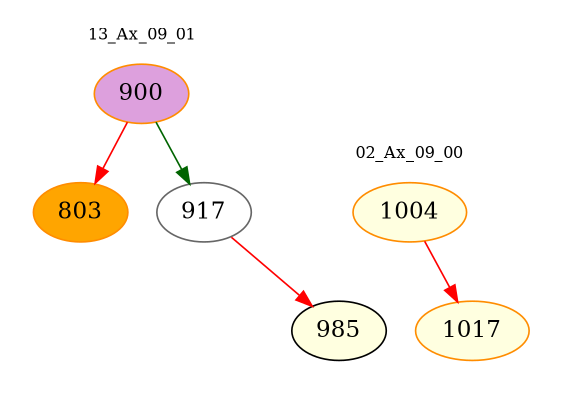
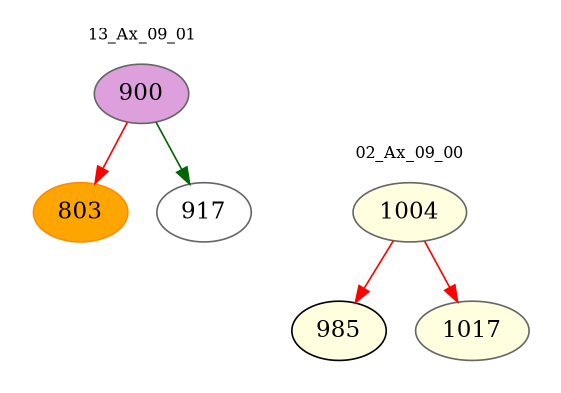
(142, 94) -> (142, 94)
(410, 212) -> (410, 212)
(265, 266) -> (379, 264)
(472, 331) -> (472, 331)
